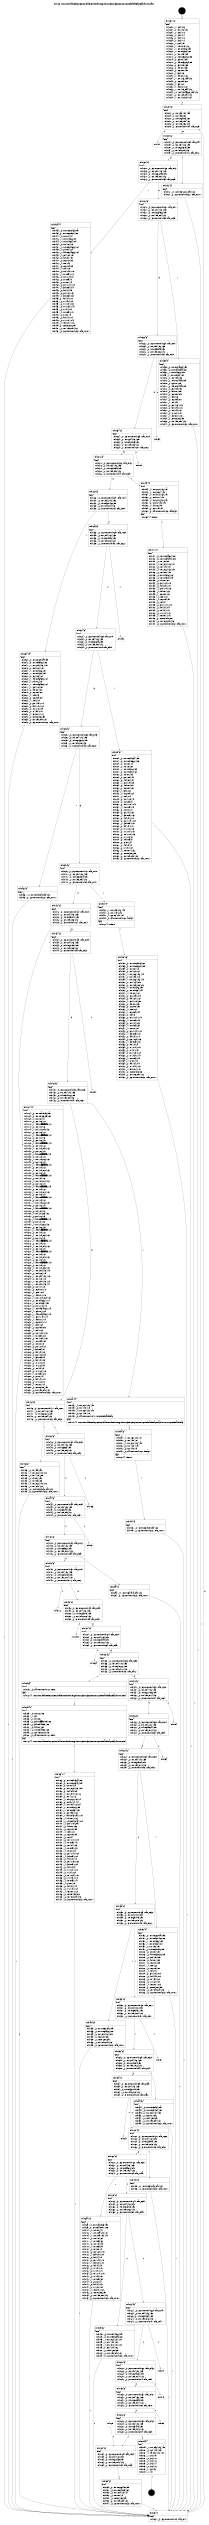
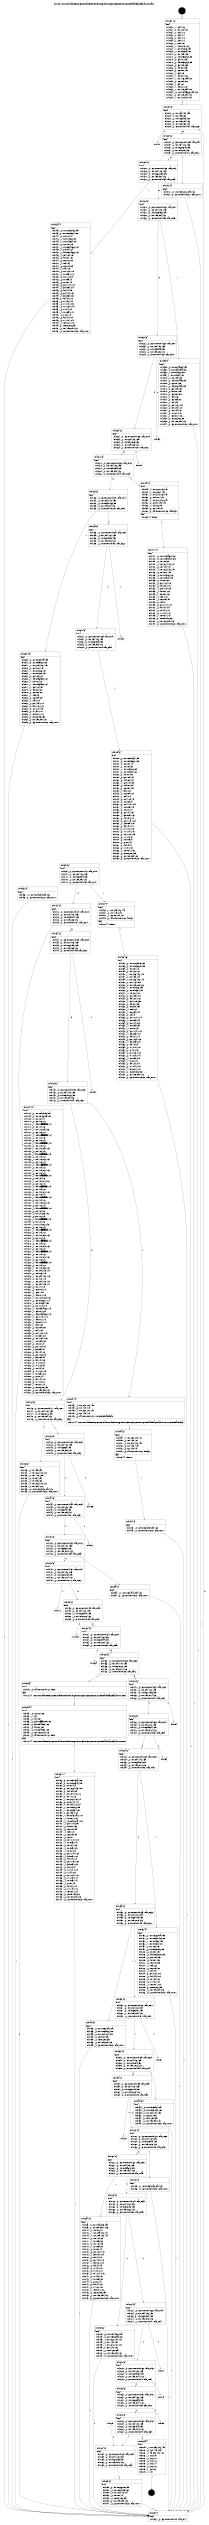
(79, 738) -> none
